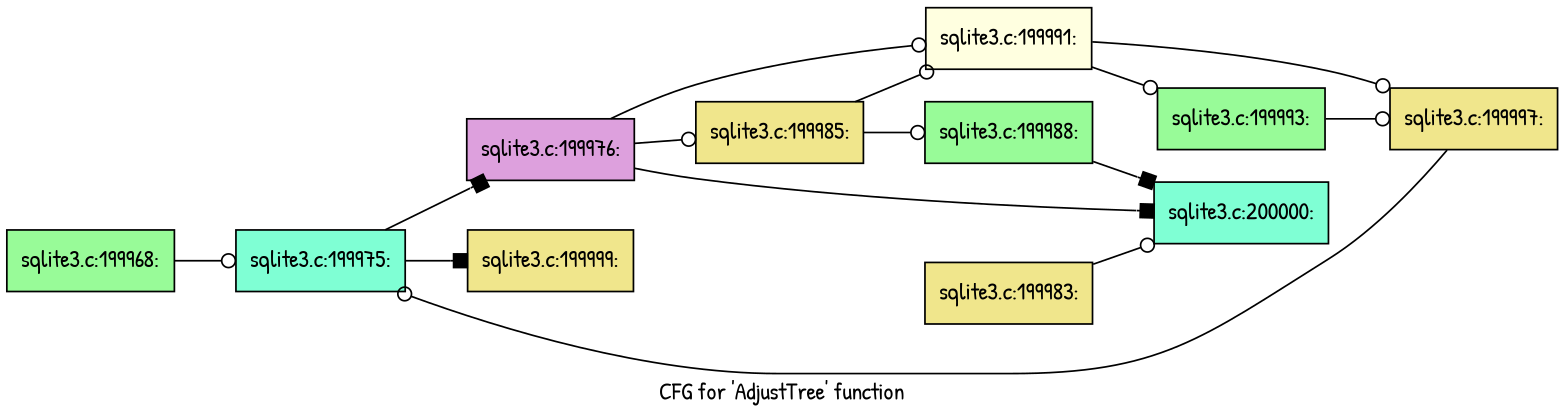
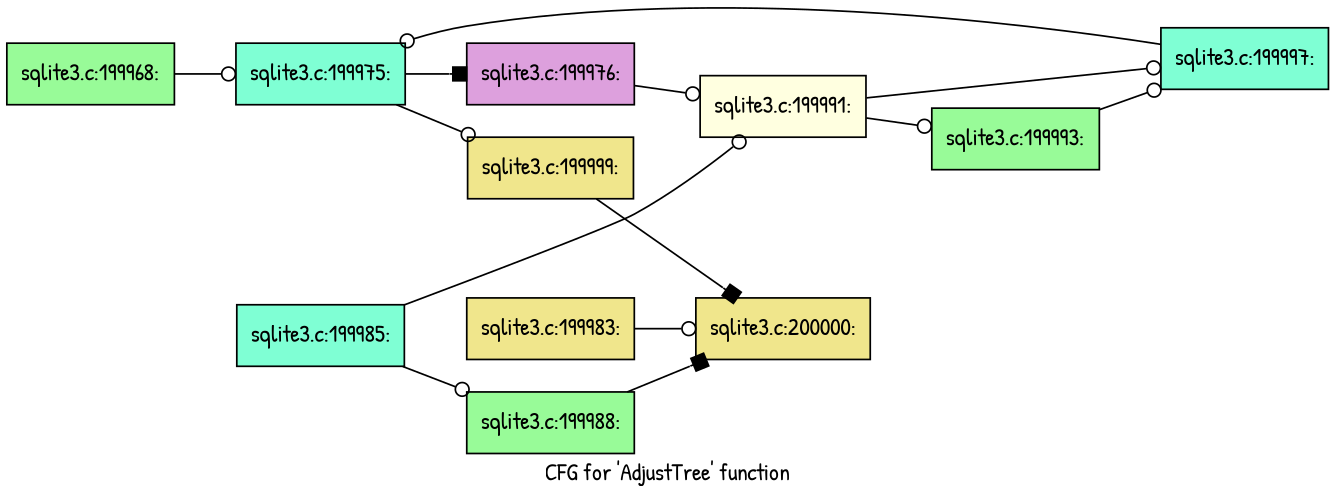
(1474, 119) -> (1245, 59)
(780, 133) -> (321, 336)
(658, 142) -> none
(885, 198) -> (660, 243)
(1241, 213) -> (783, 329)
(428, 261) -> (429, 118)
